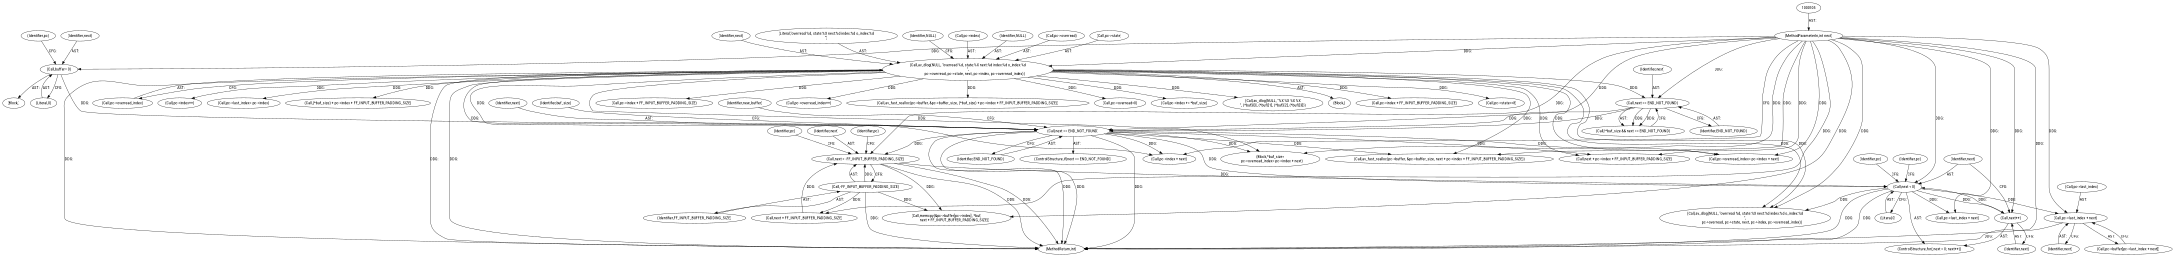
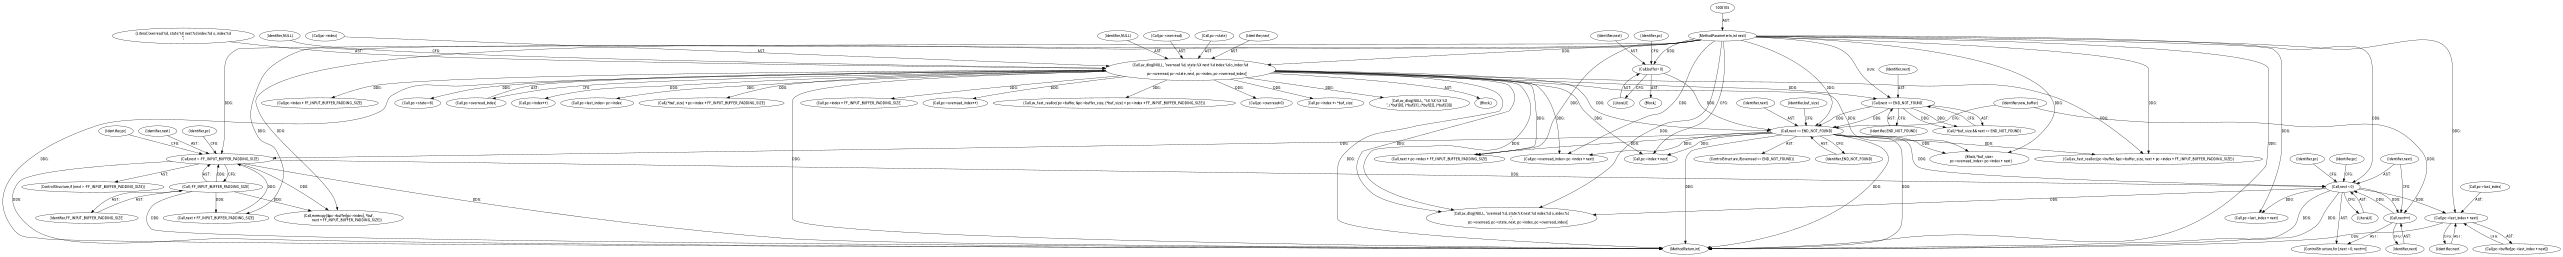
(1999, 59) -> (2265, 123)
(1073, 159) -> (1752, 159)
none -> (93, 187)
